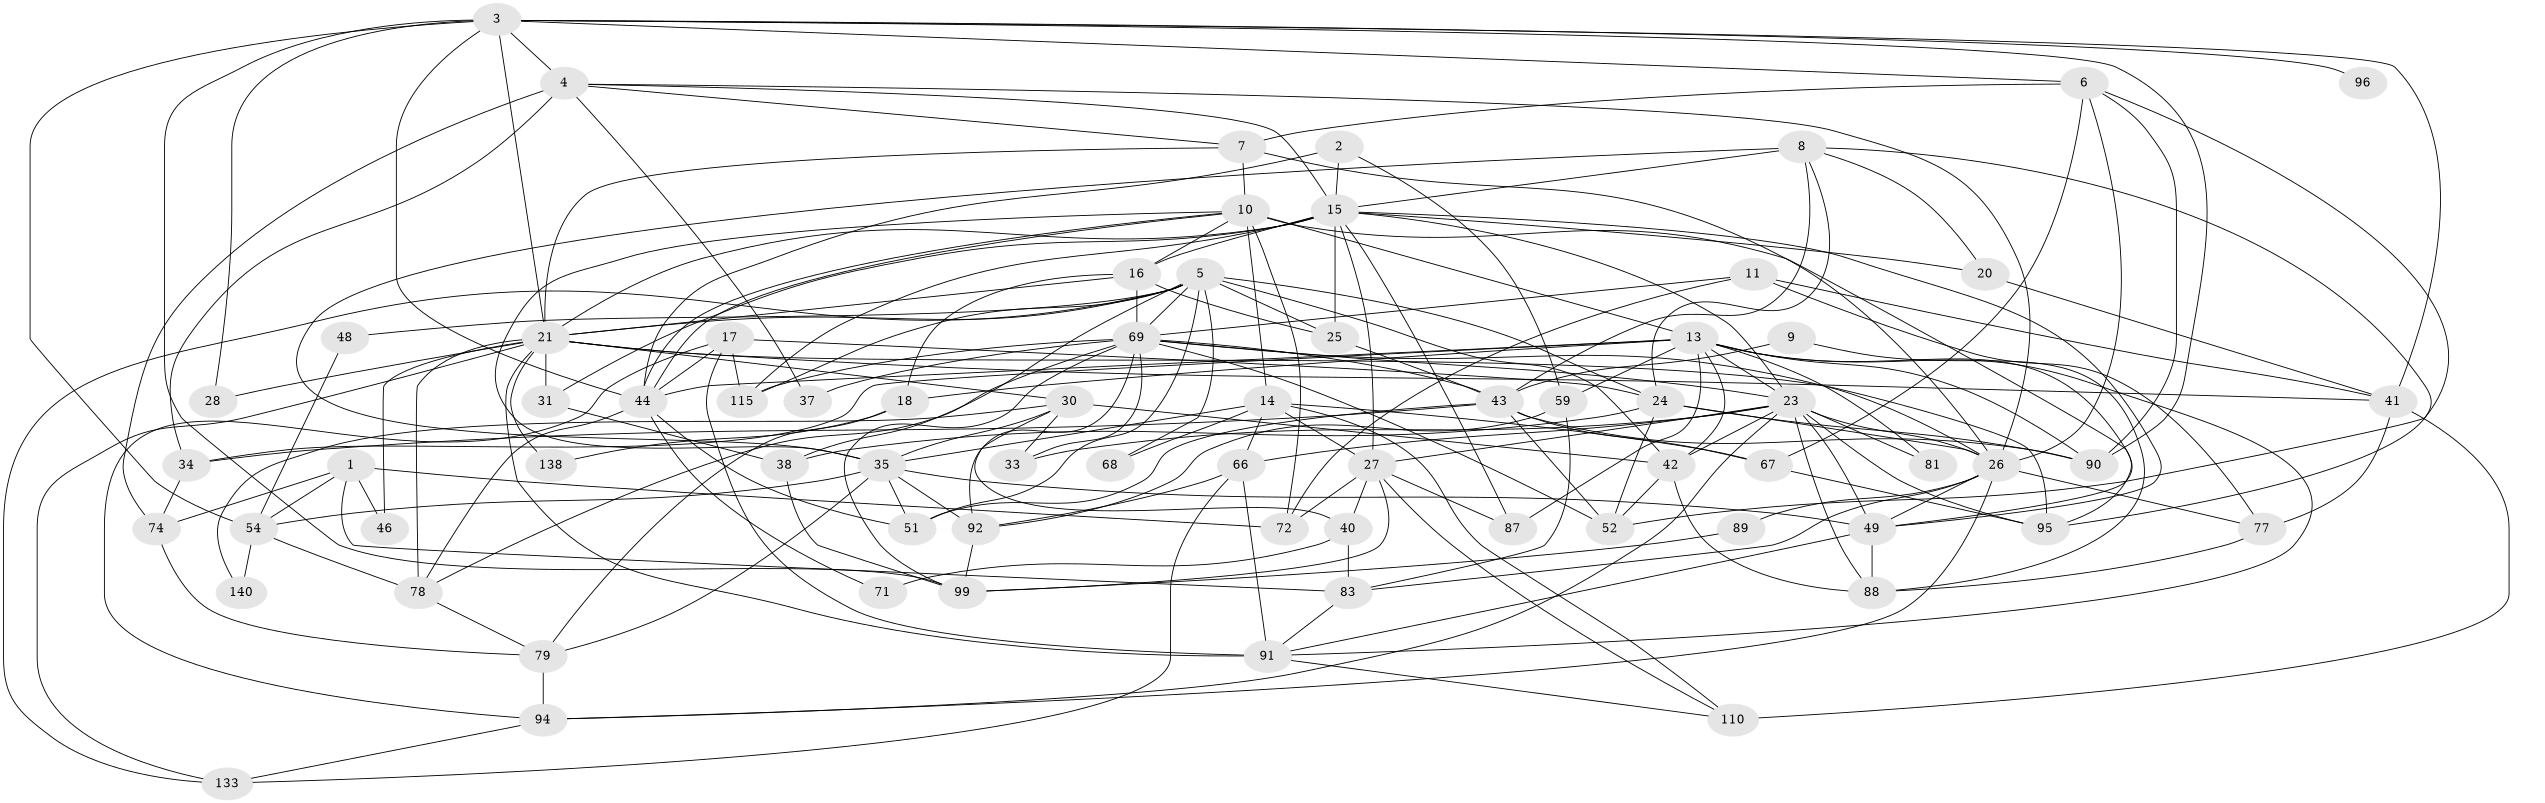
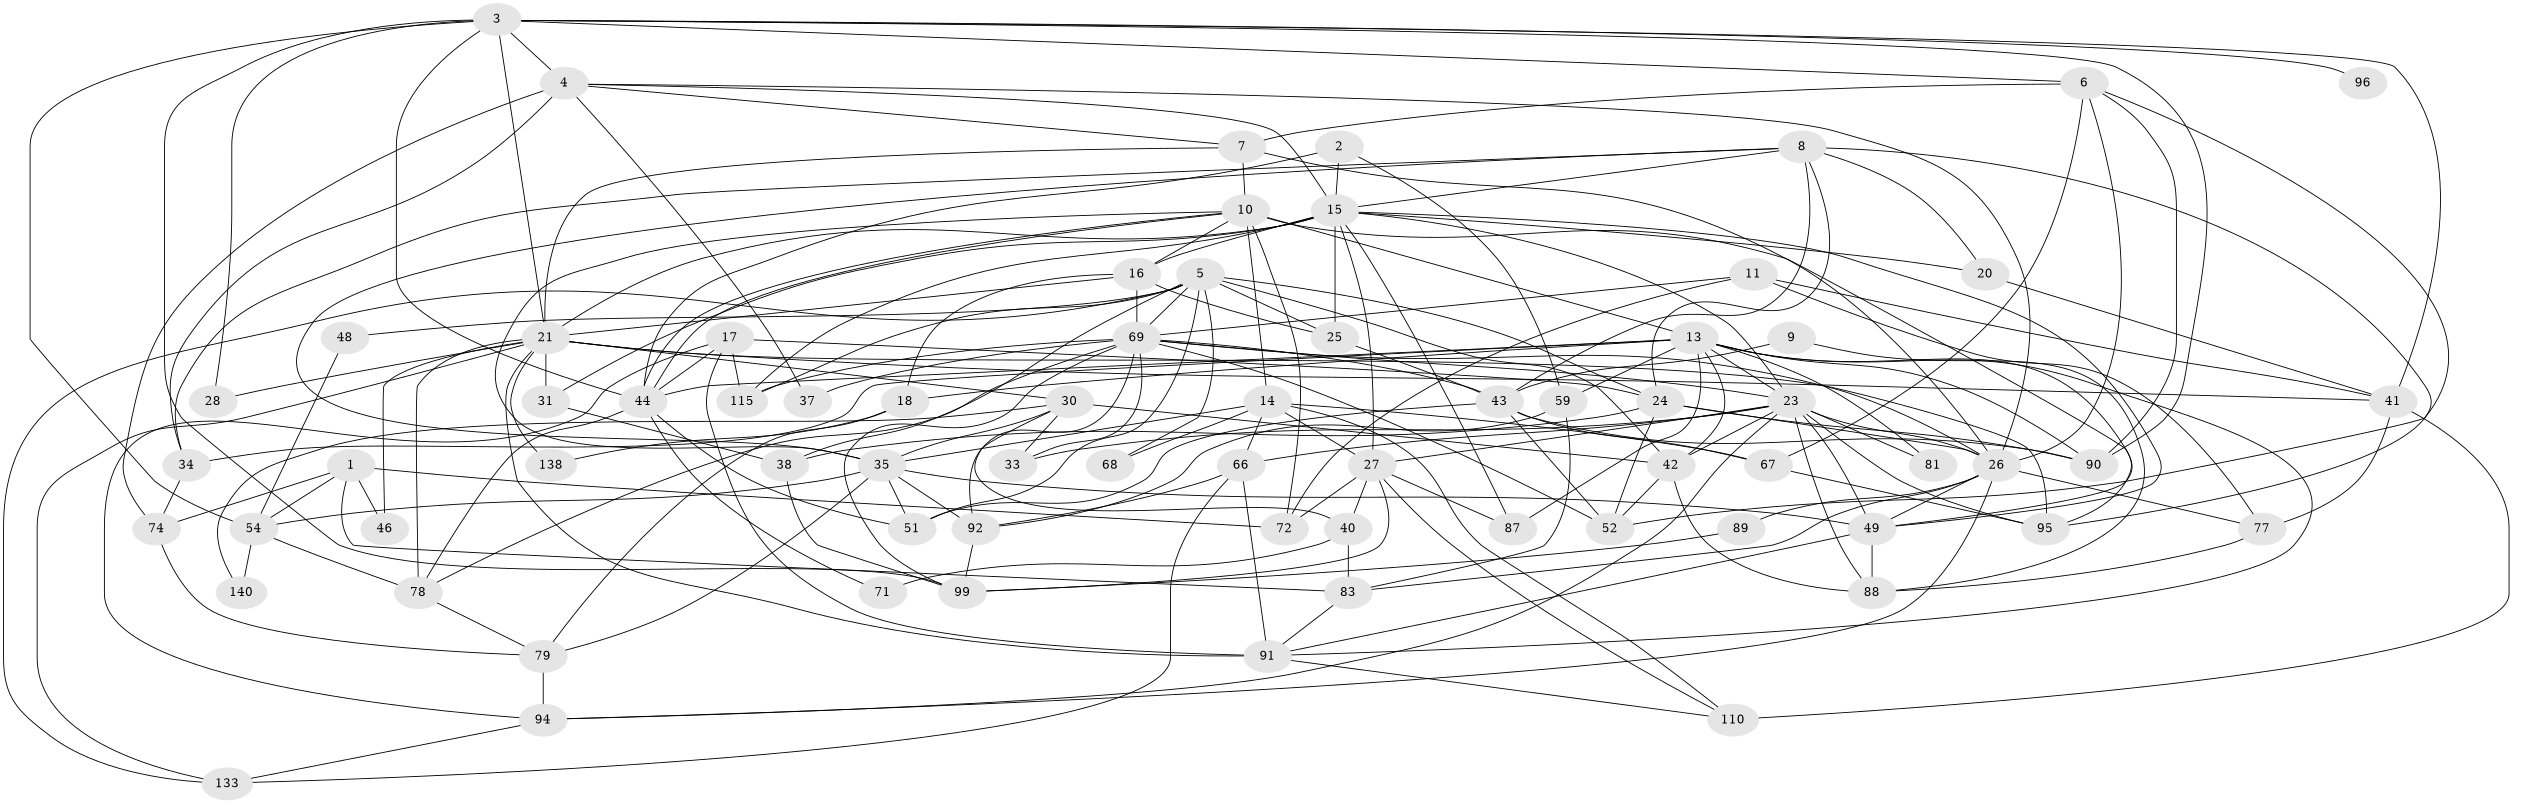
(877, 318) -> none
(748, 431) -> (920, 182)
